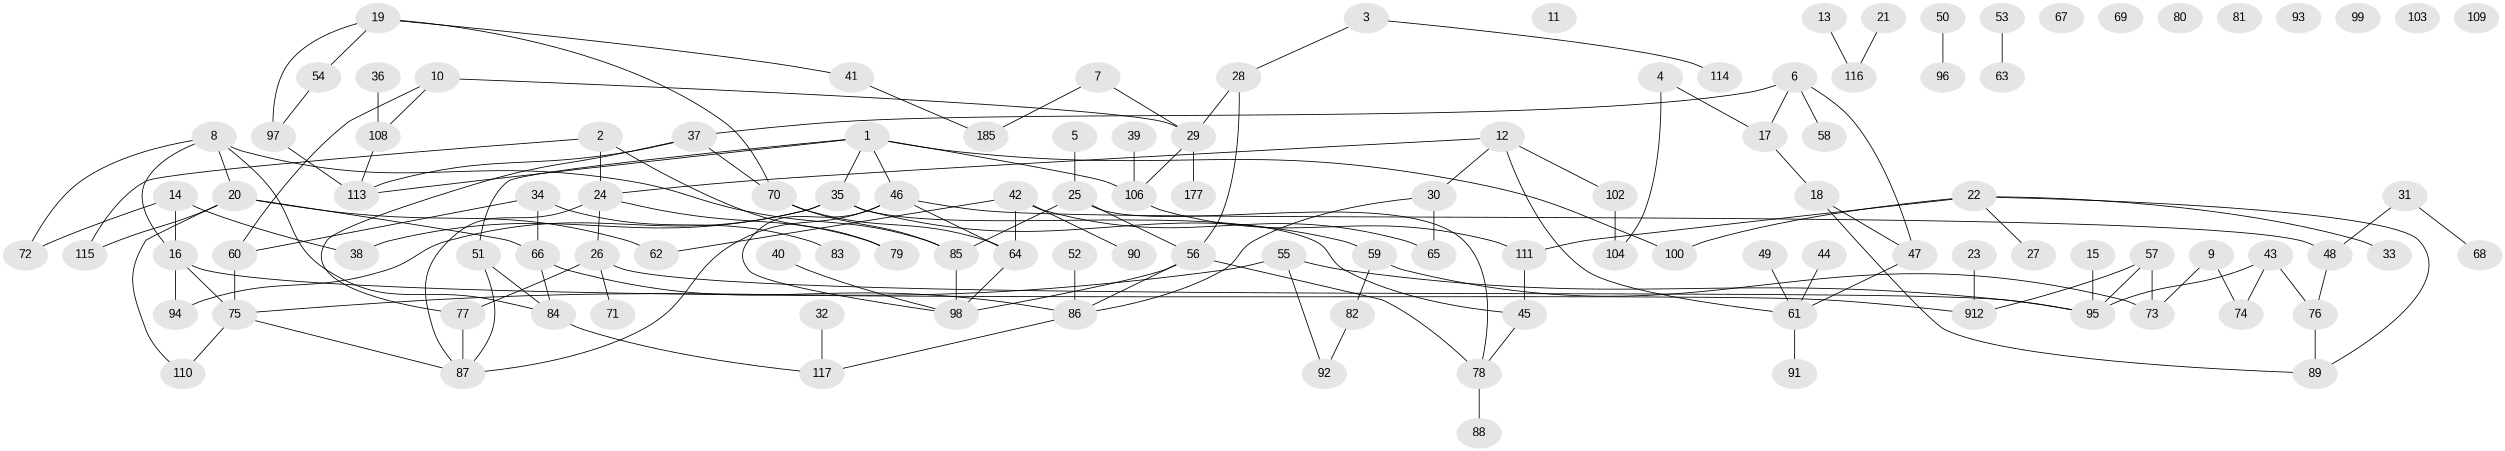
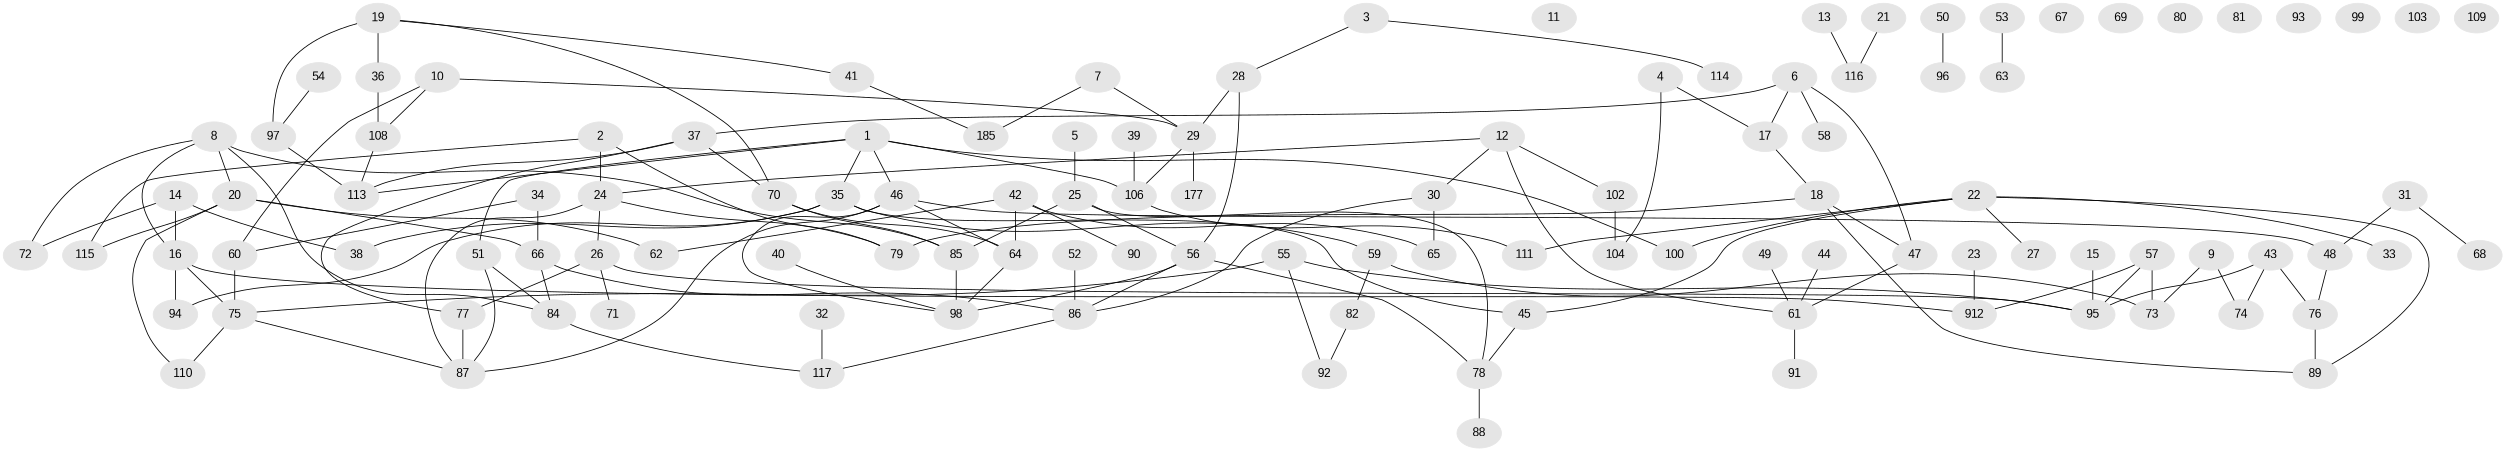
(348, 48) -> (378, 48)
none -> (1353, 215)
(838, 255) -> none
(1525, 281) -> (1742, 238)
